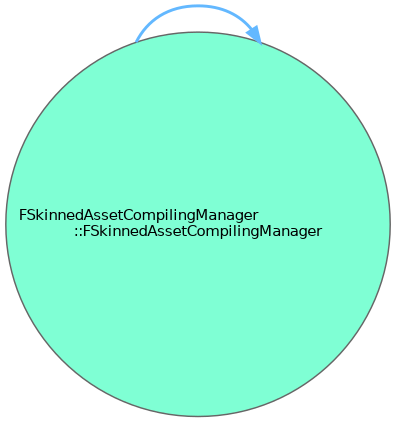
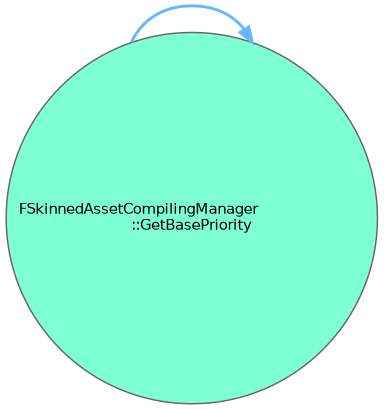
(198, 224) -> (192, 218)
